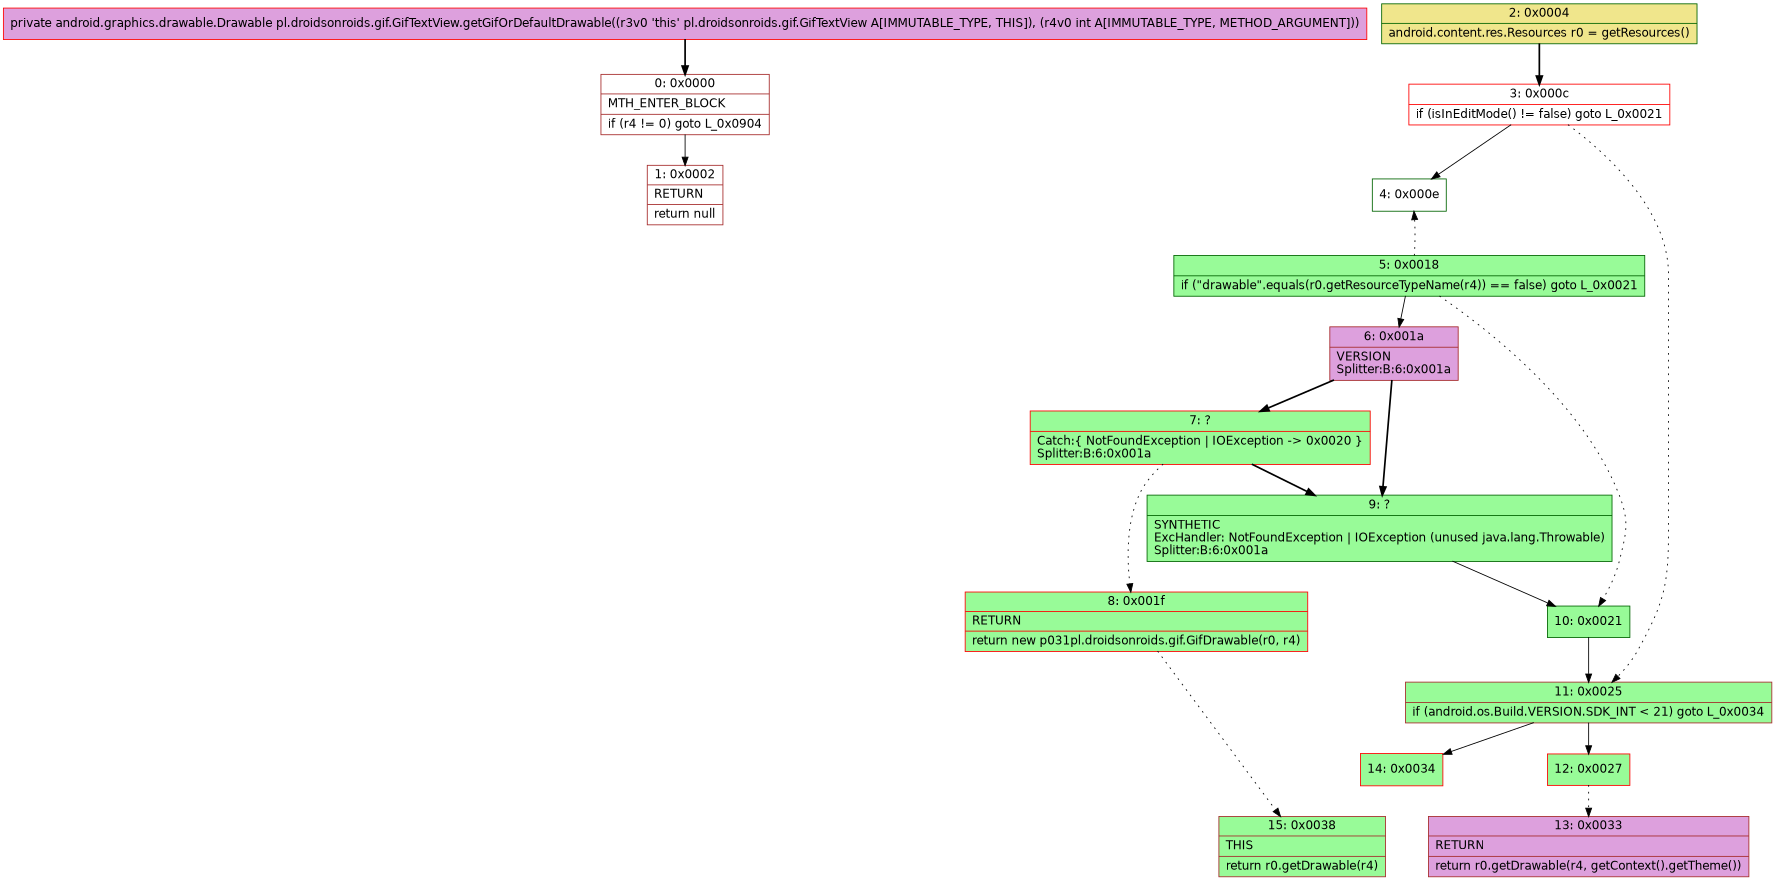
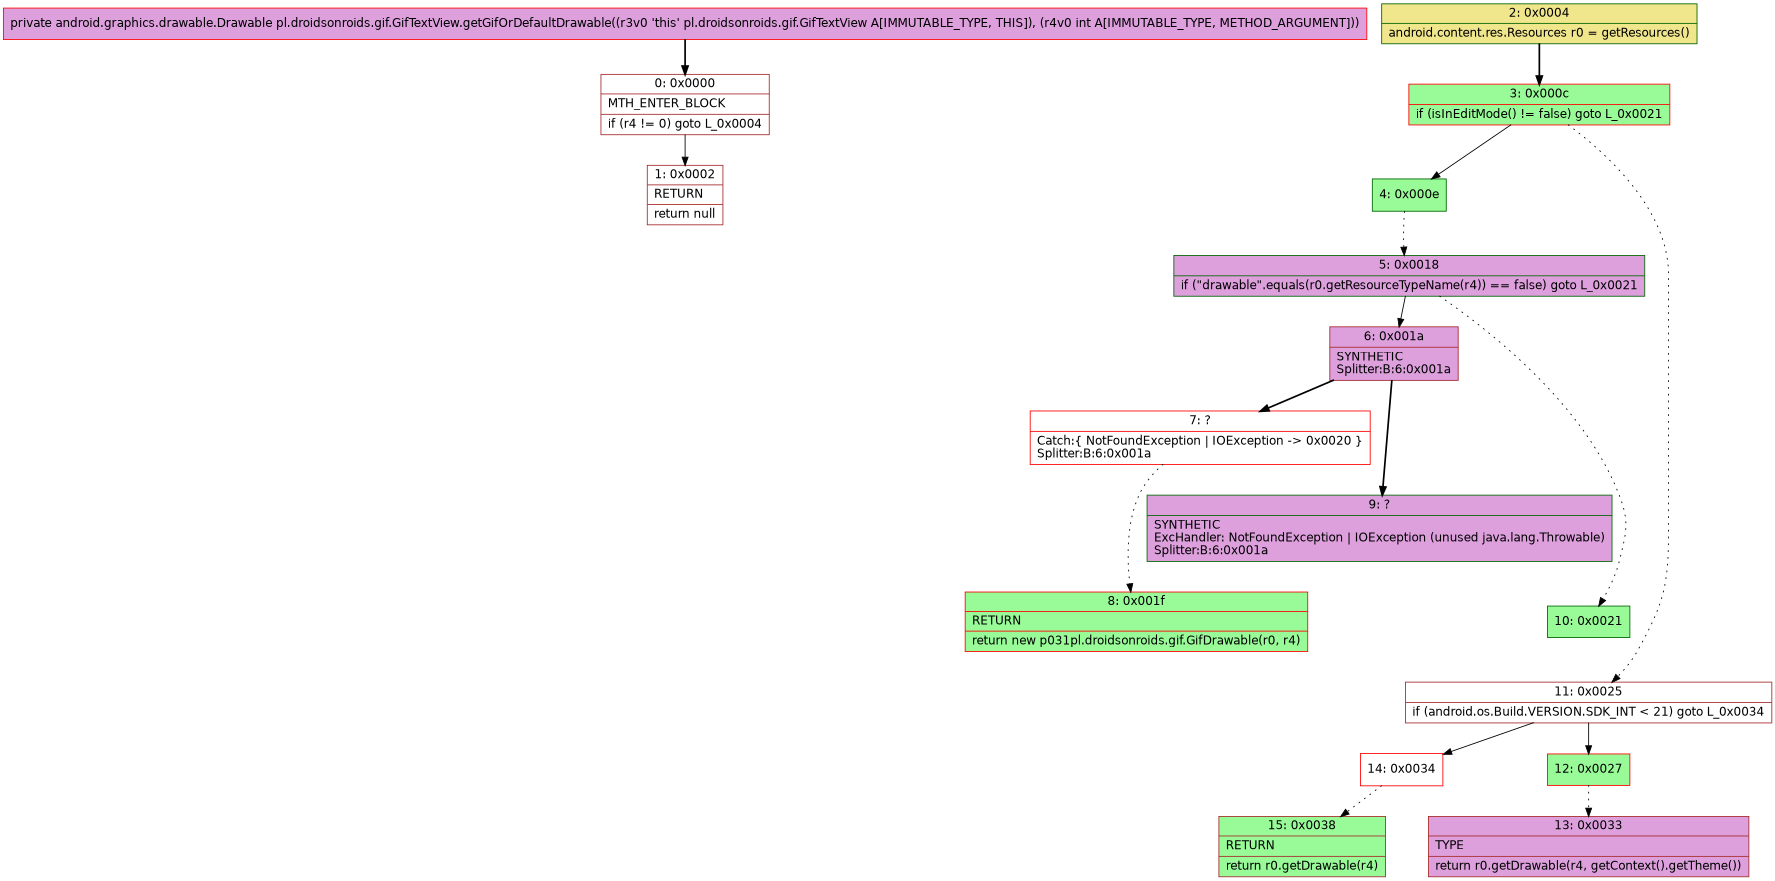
(1539, 105) -> (1539, 105)
(685, 124) -> (685, 124)
(1409, 195) -> (1409, 195)
(1415, 238) -> (1404, 229)
(1409, 276) -> (1409, 276)
(1364, 357) -> (1370, 357)
(1200, 438) -> (1200, 438)
(1279, 478) -> none
(1380, 528) -> (1380, 528)
(1500, 582) -> none
(1589, 655) -> none
(1589, 703) -> (1589, 703)
(1216, 730) -> (1365, 798)
(1402, 770) -> (1402, 770)
(1240, 846) -> (1250, 846)
(1460, 846) -> (1450, 846)
